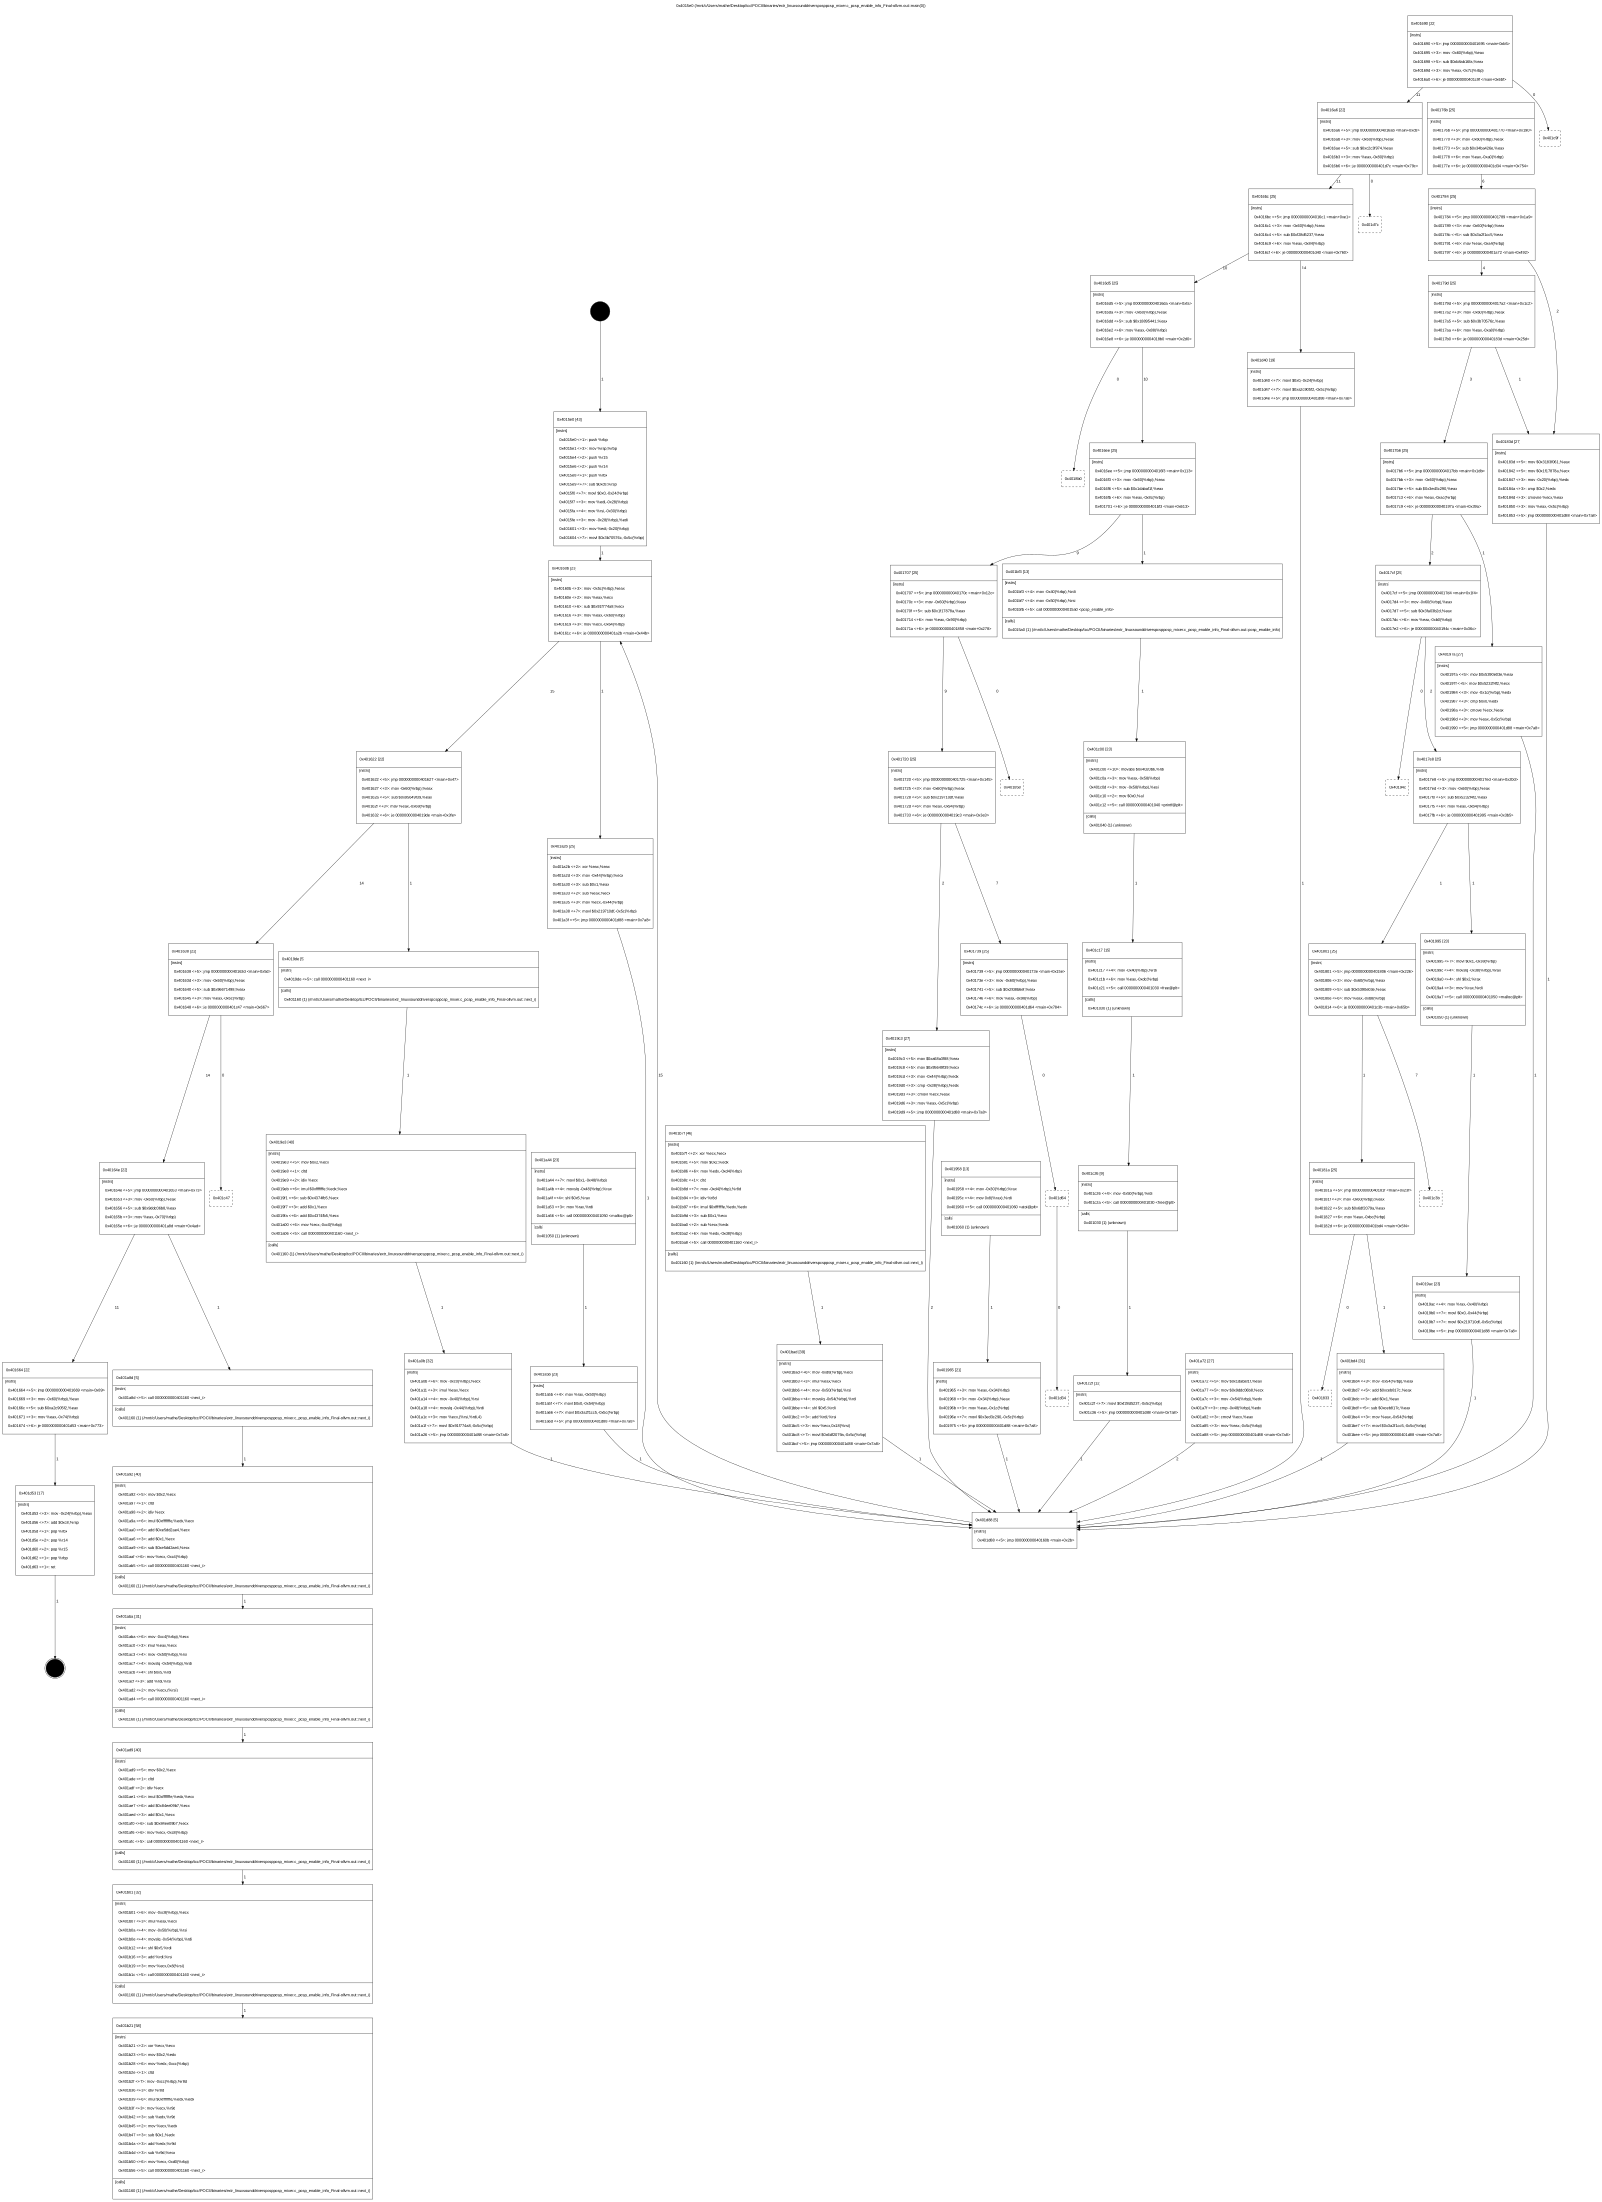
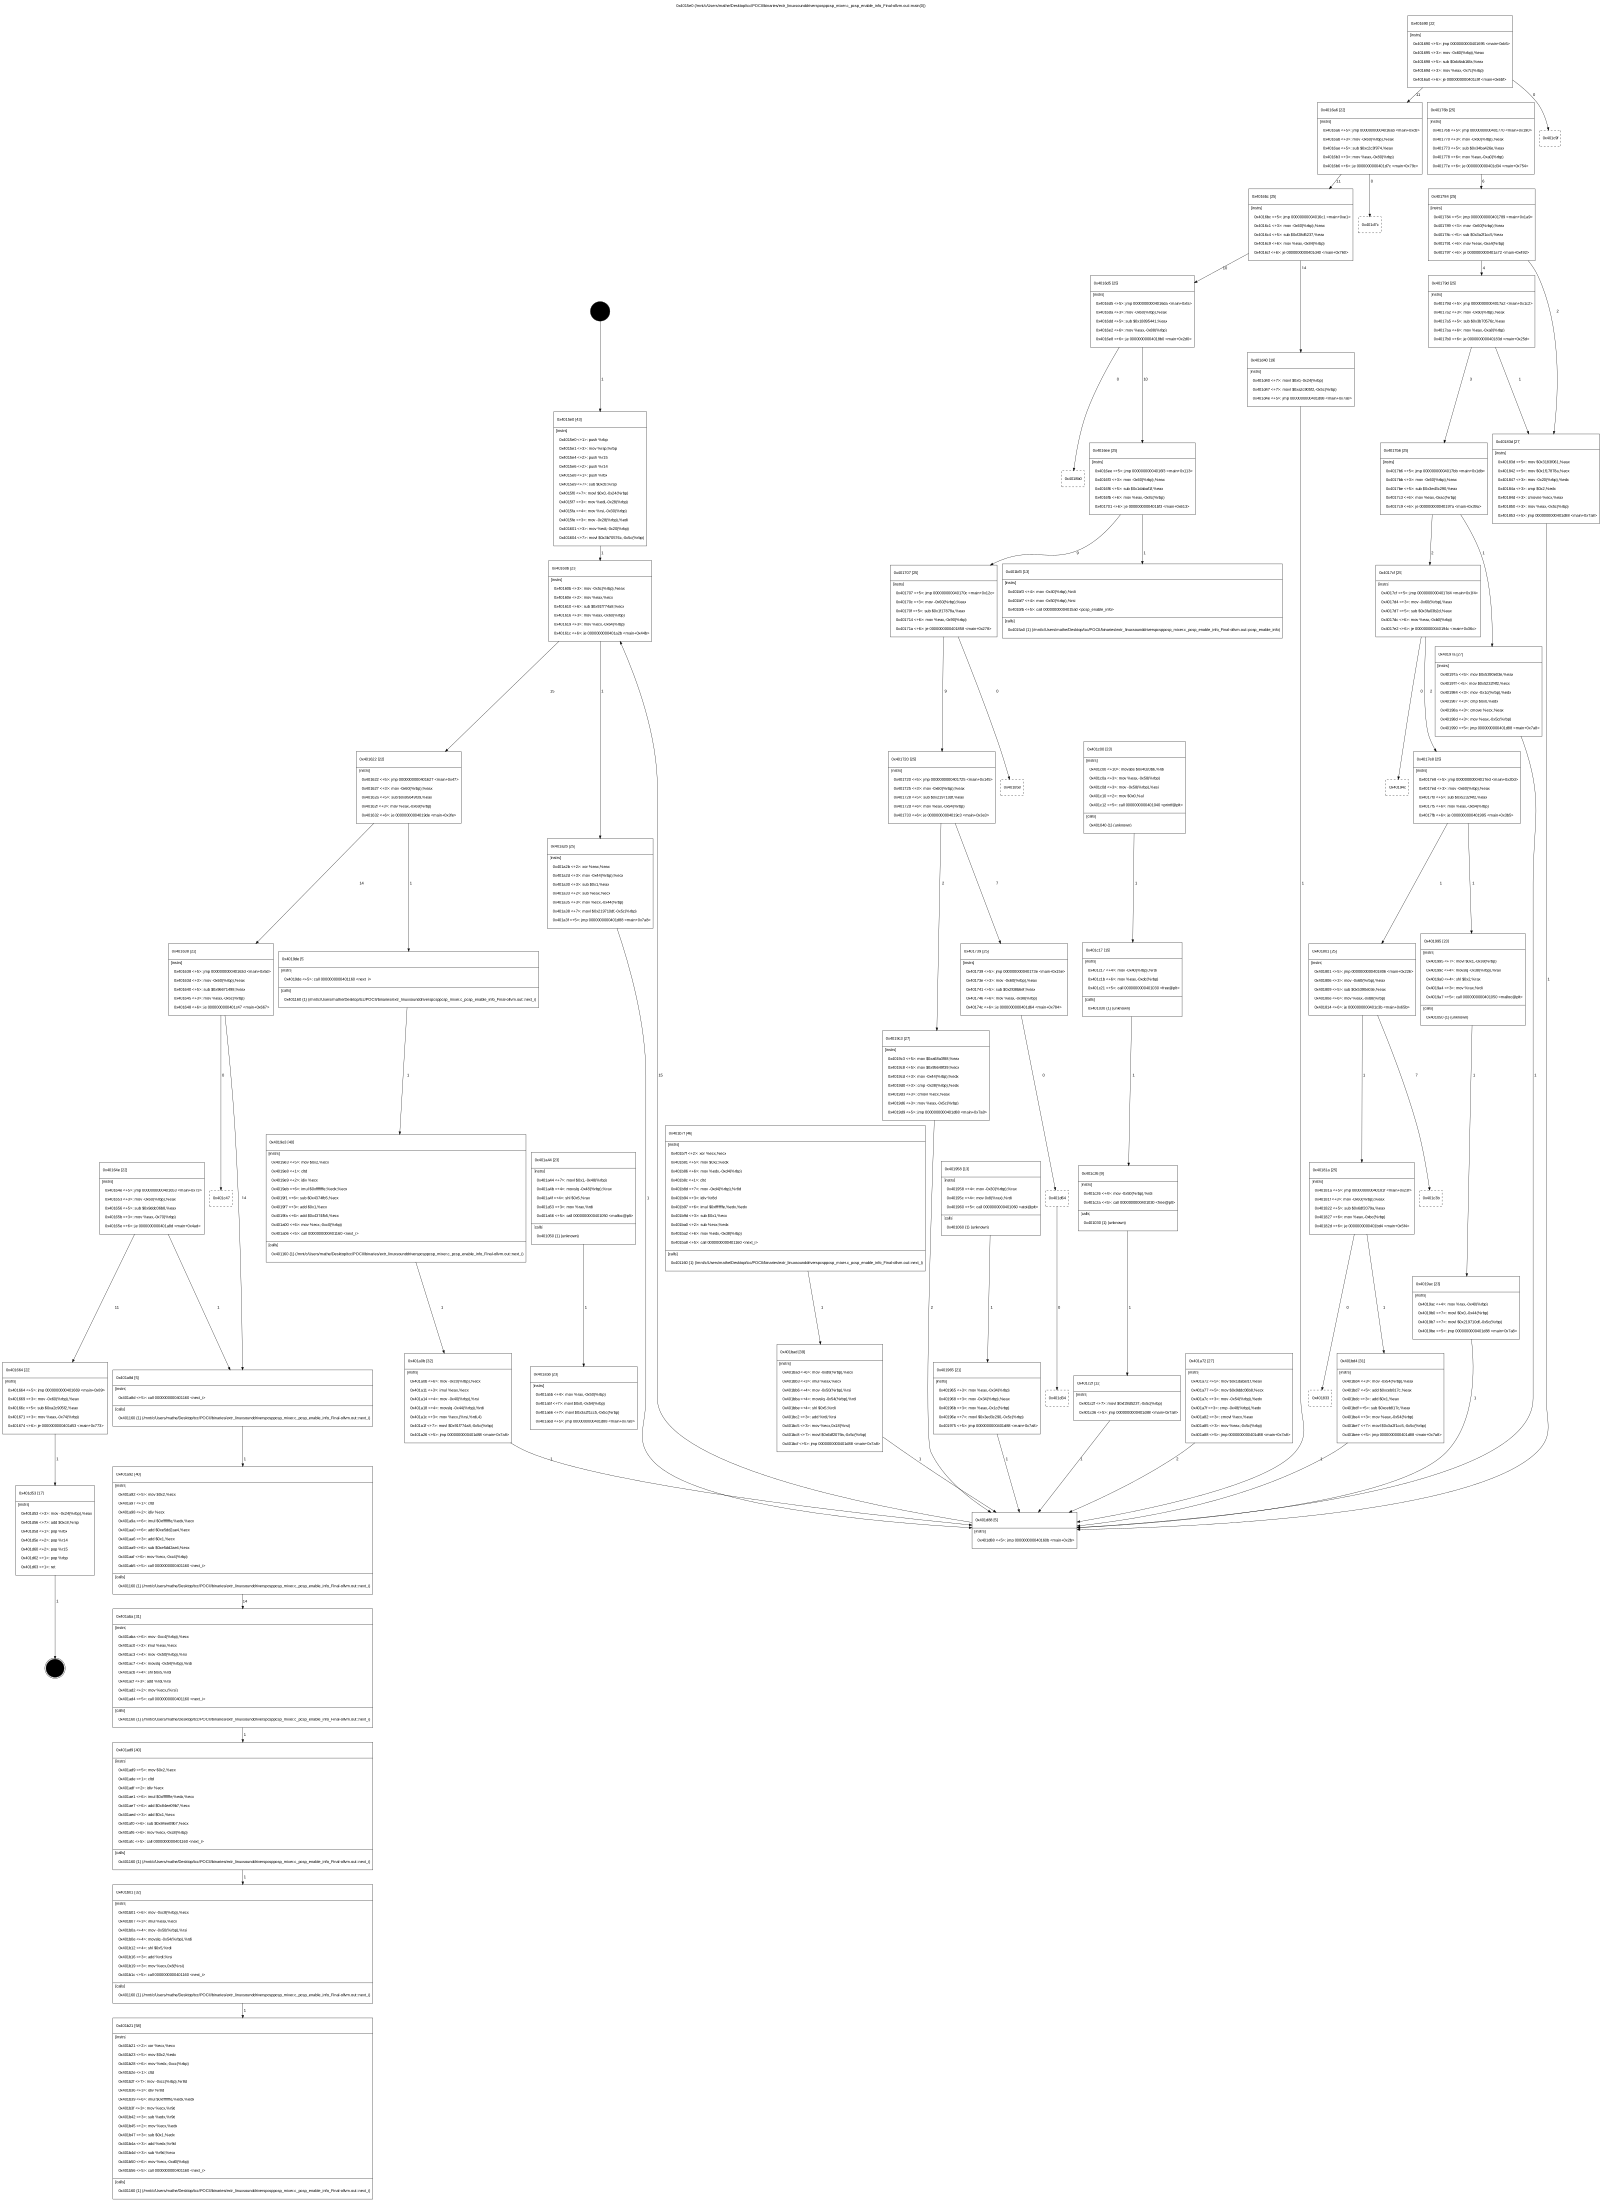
(1139, 688) -> none
(187, 1088) -> (238, 1191)
(778, 1499) -> none
(245, 1602) -> (245, 1602)
